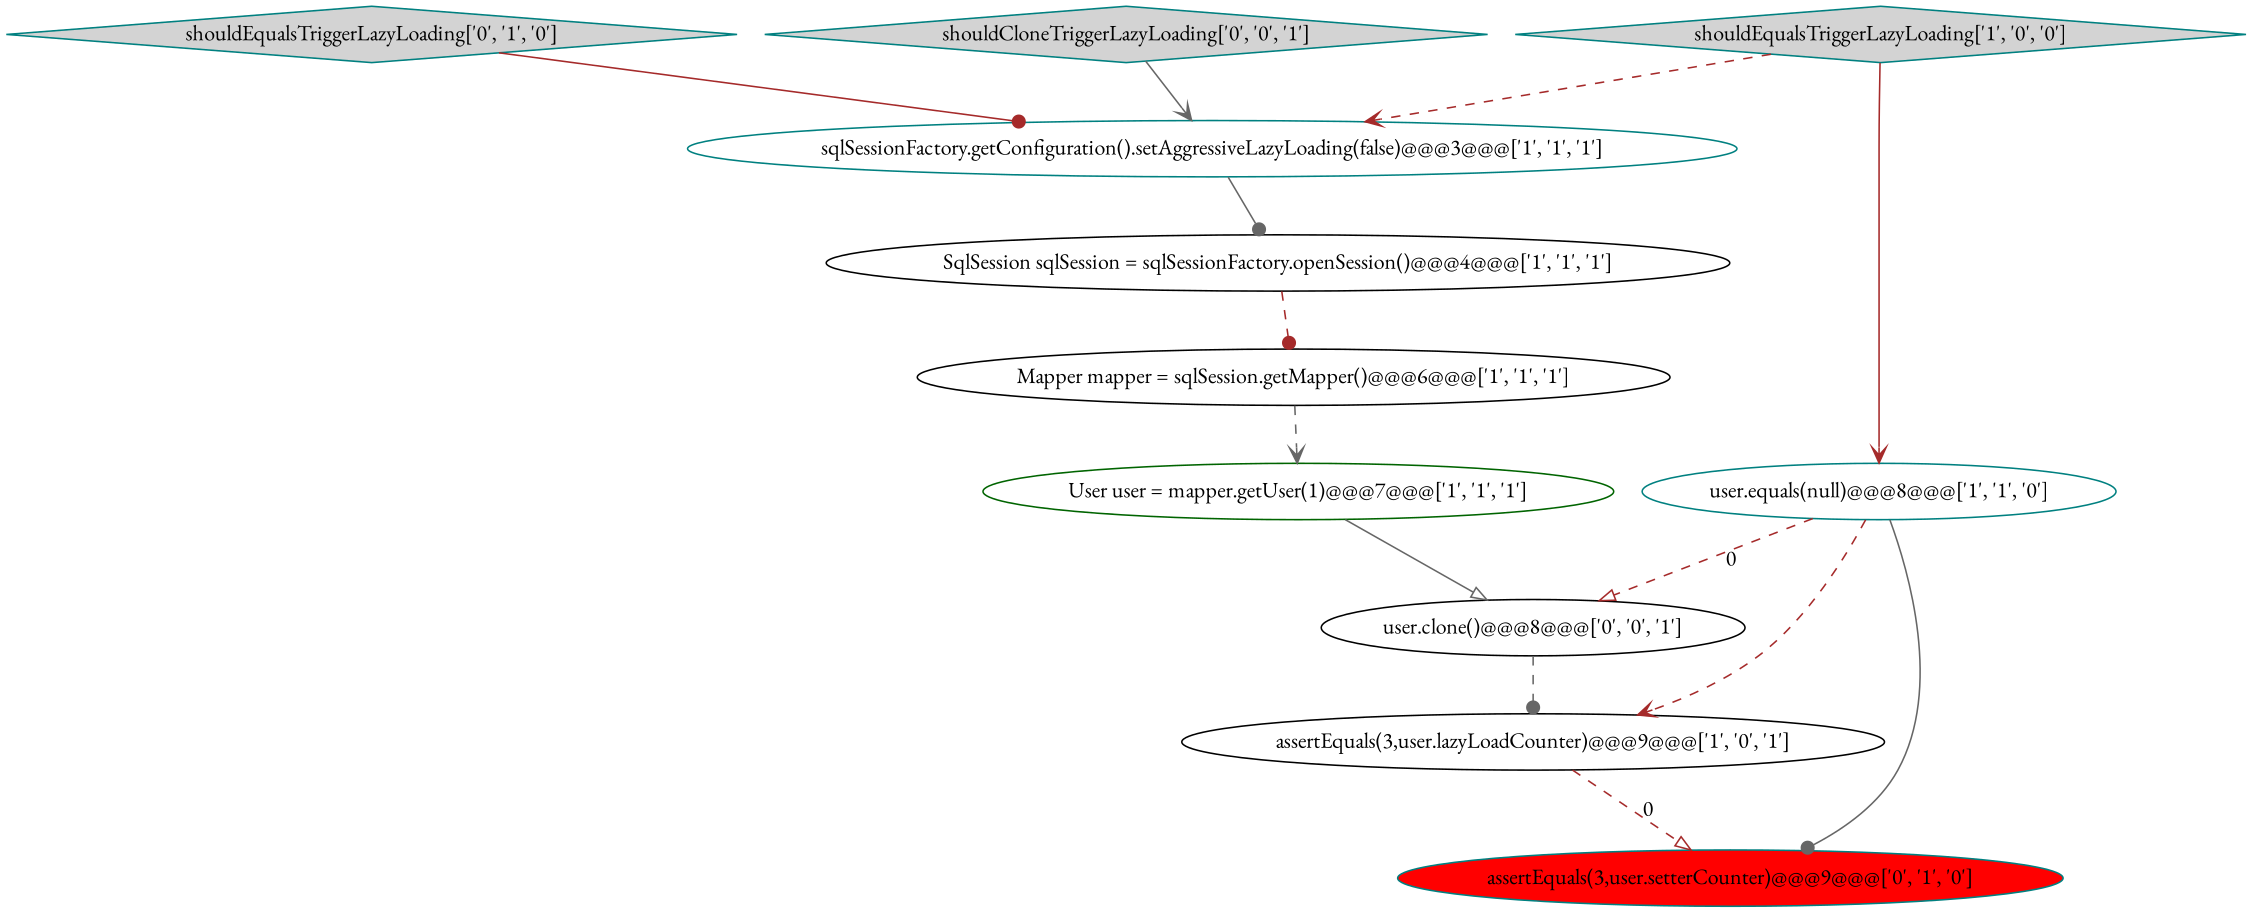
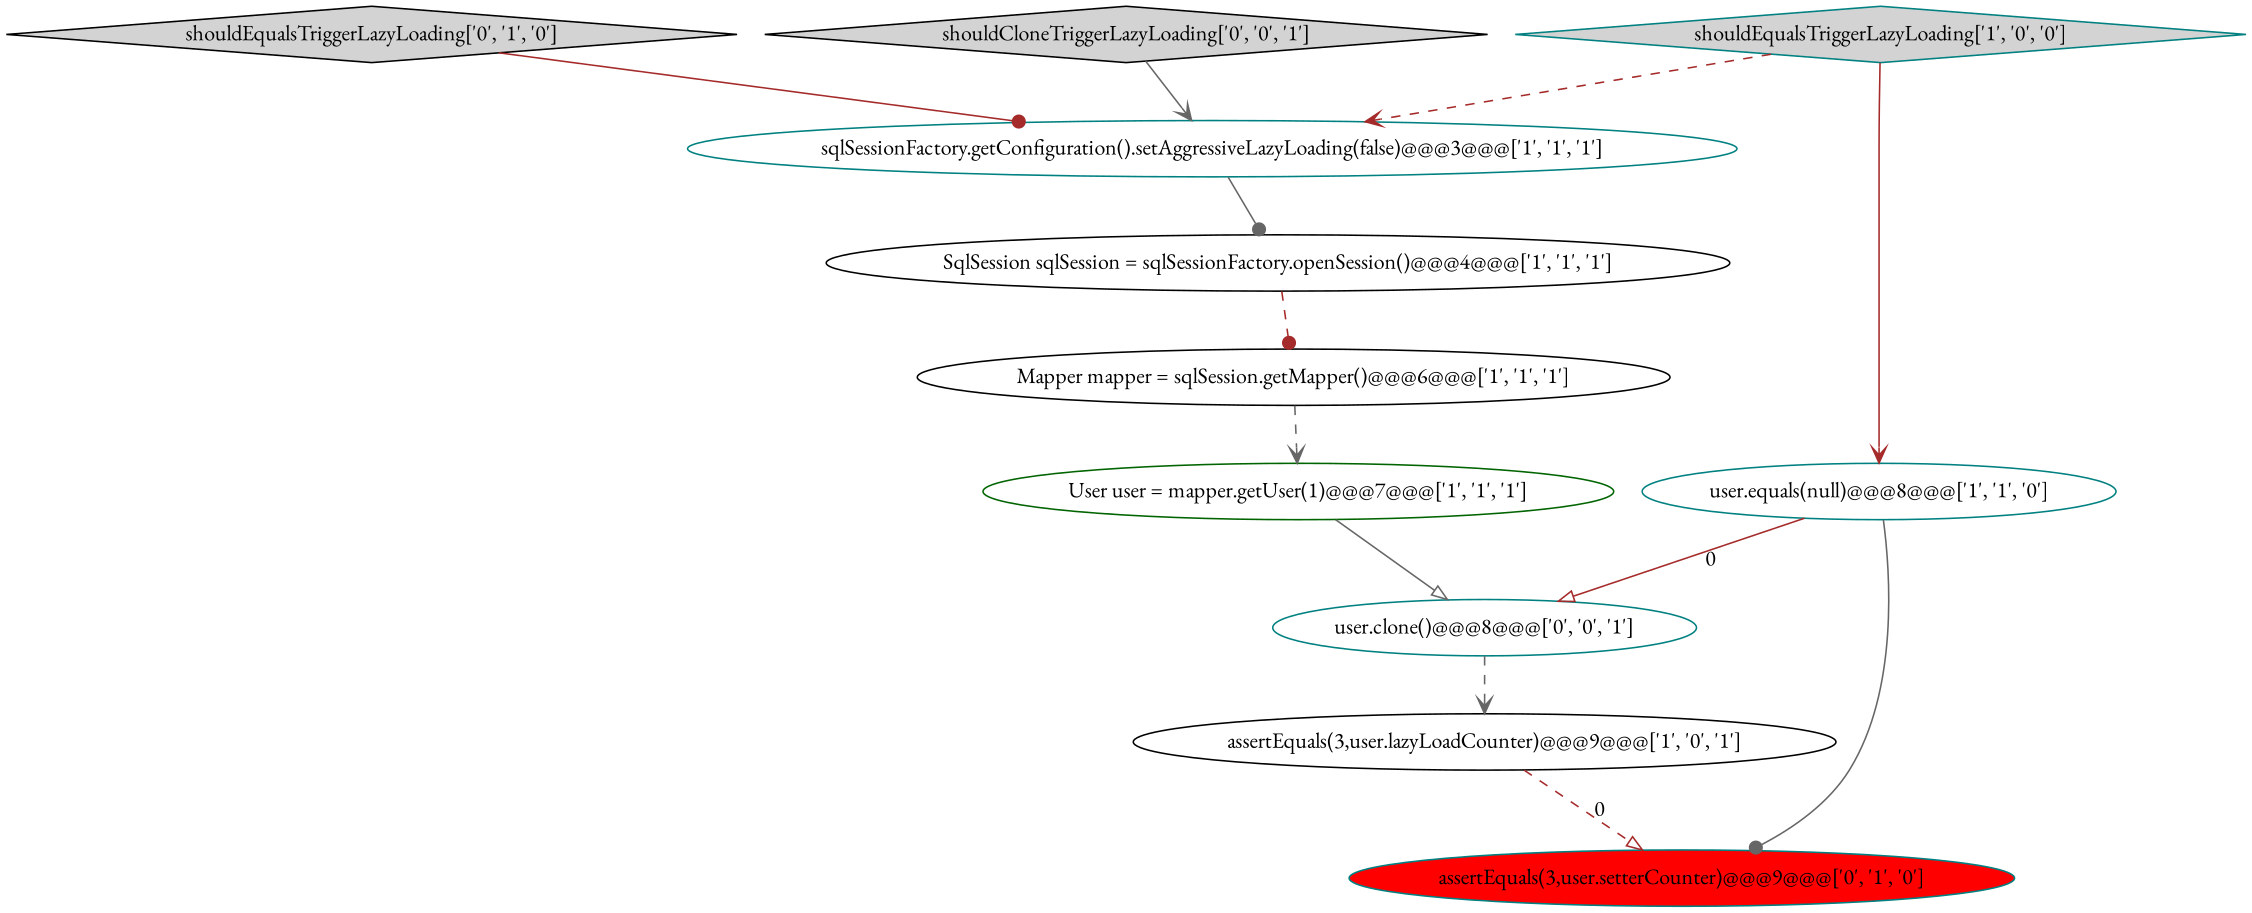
(372, 34) -> (372, 34)
(1126, 34) -> (1126, 34)
(1713, 557) -> (1689, 557)
(1533, 628) -> (1485, 628)
(1779, 638) -> none
(1533, 679) -> (1485, 677)
